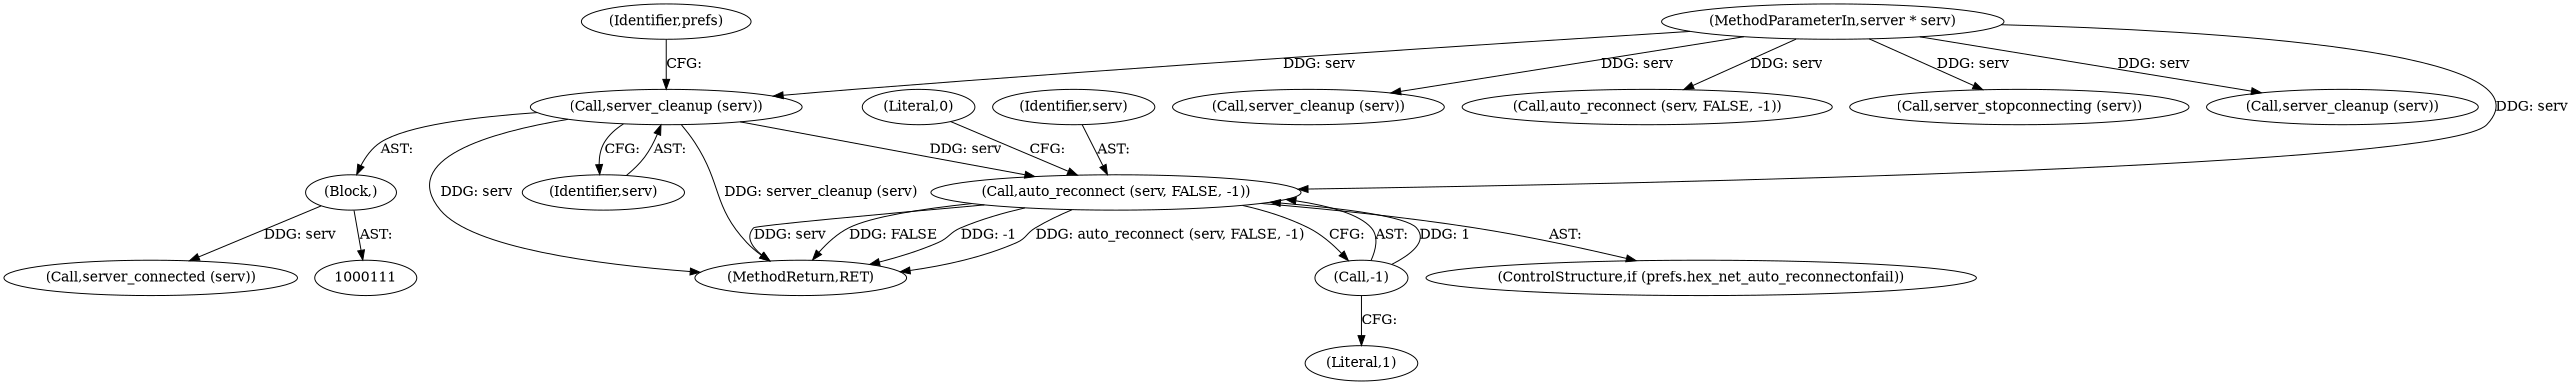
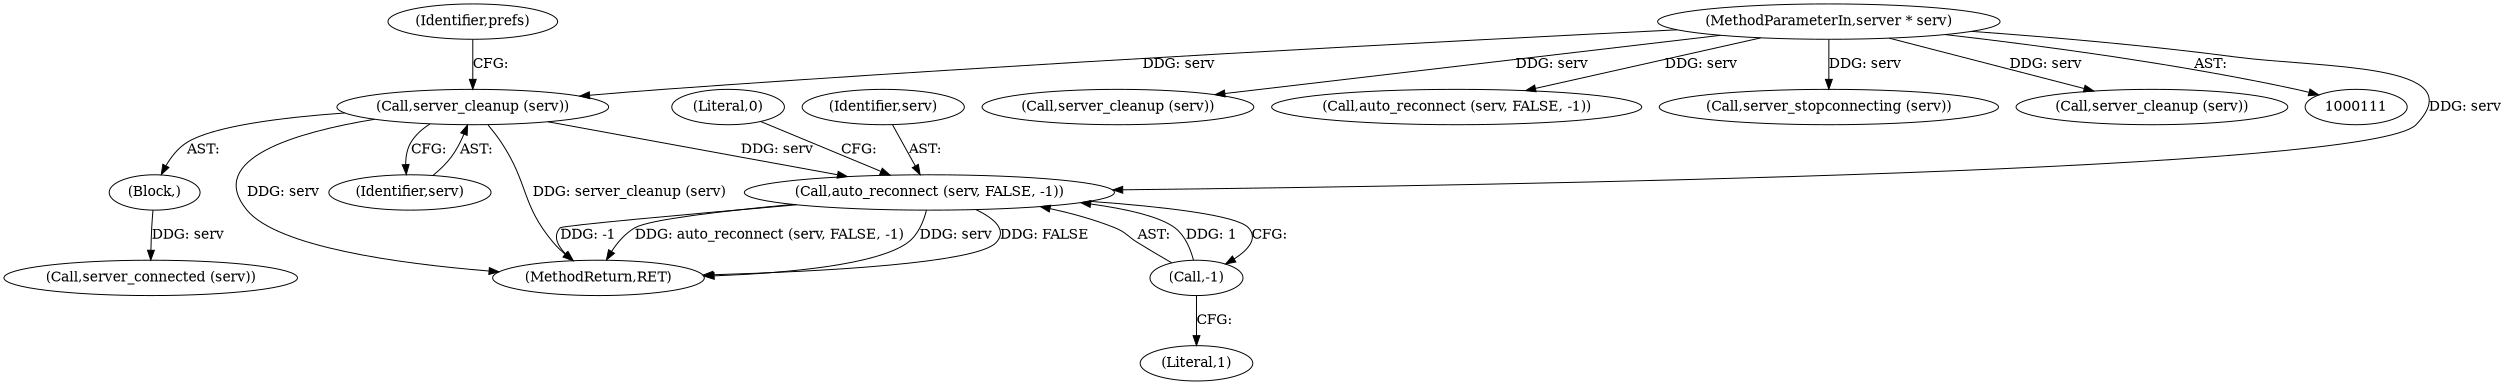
(358, 230) -> (2128, 59)
(1701, 278) -> none
